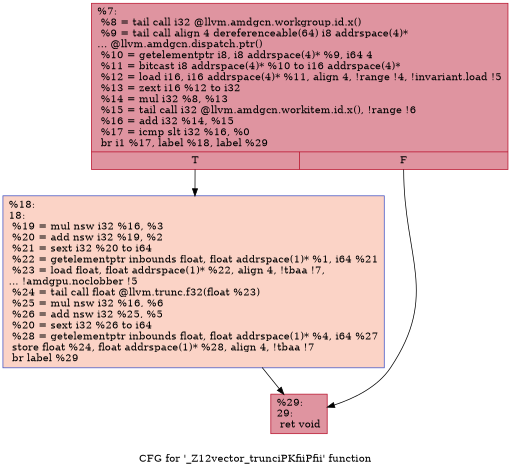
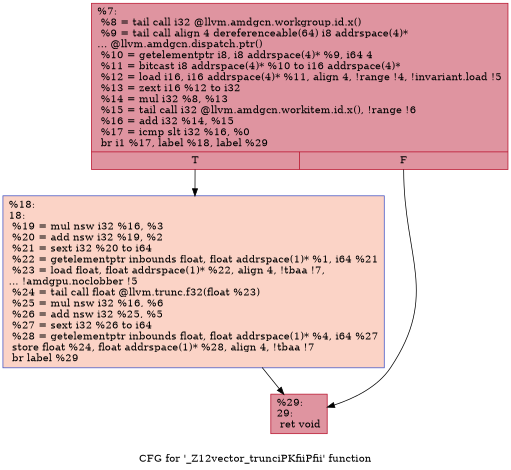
(81, 325) -> (81, 325)
